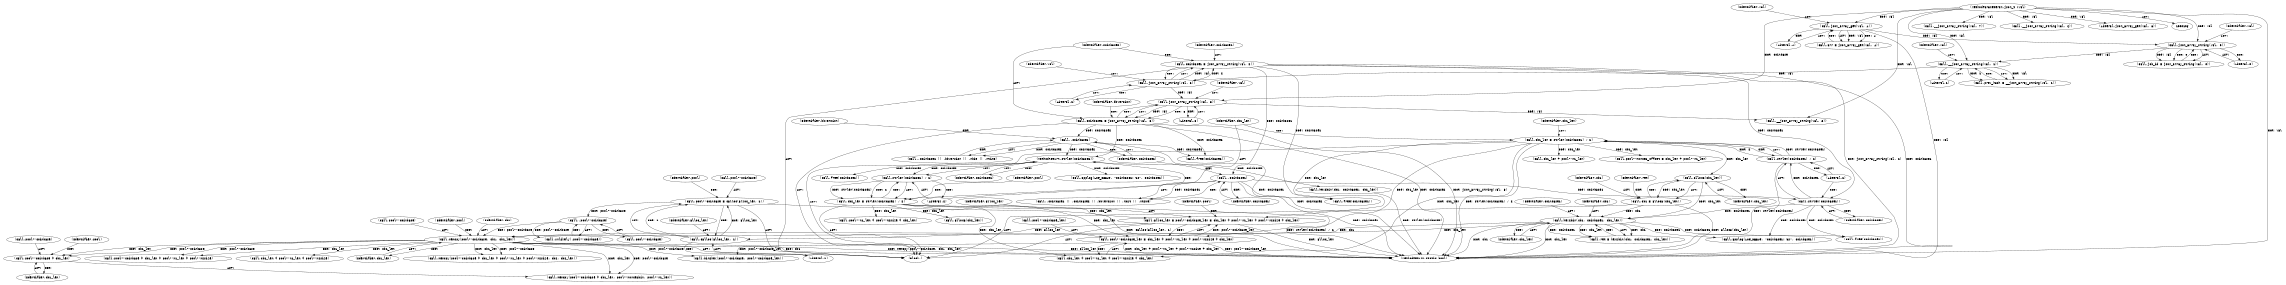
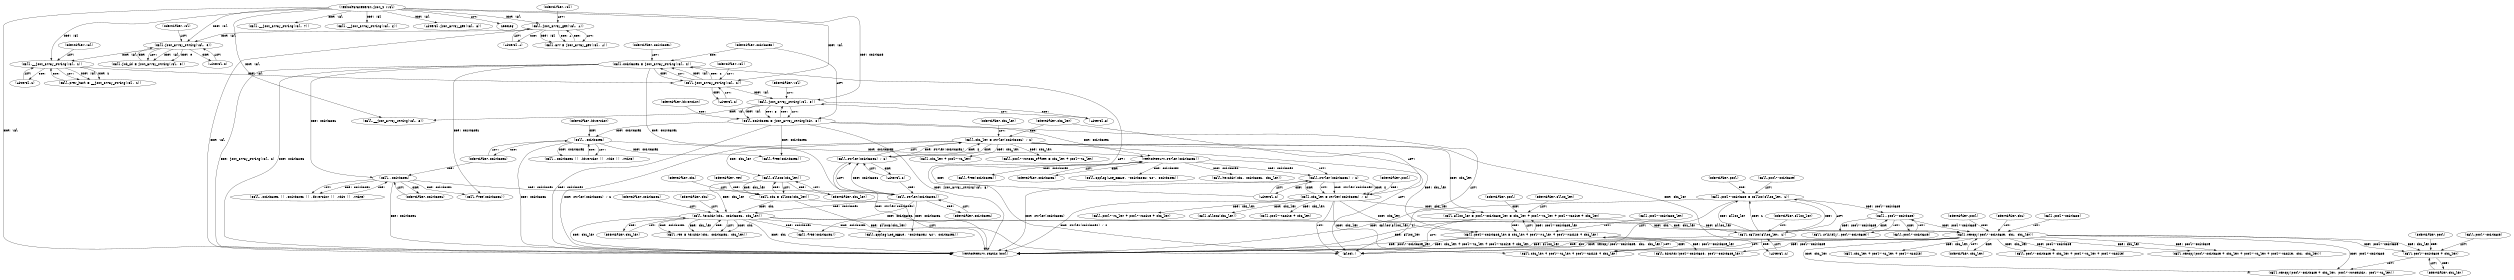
none -> (680, 17)
(1115, 121) -> (782, 121)
none -> (1285, 216)
(1400, 218) -> (1134, 185)
